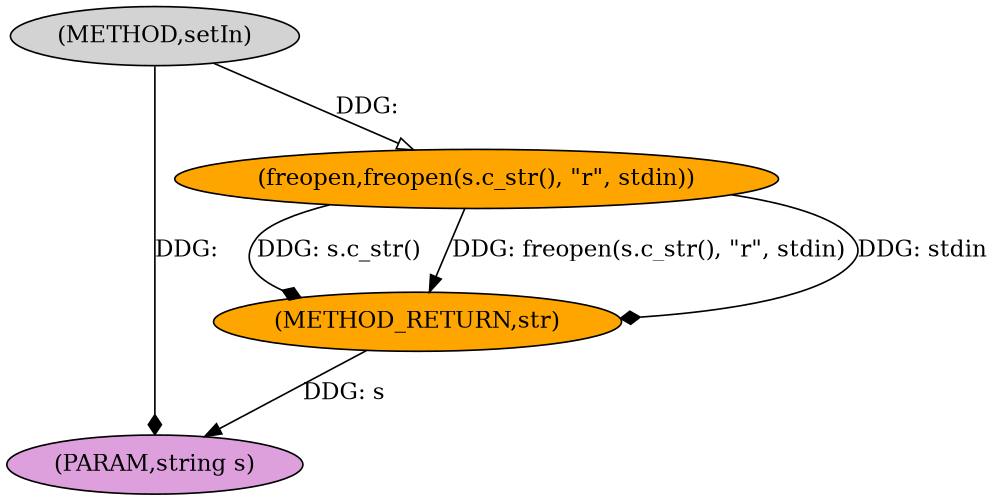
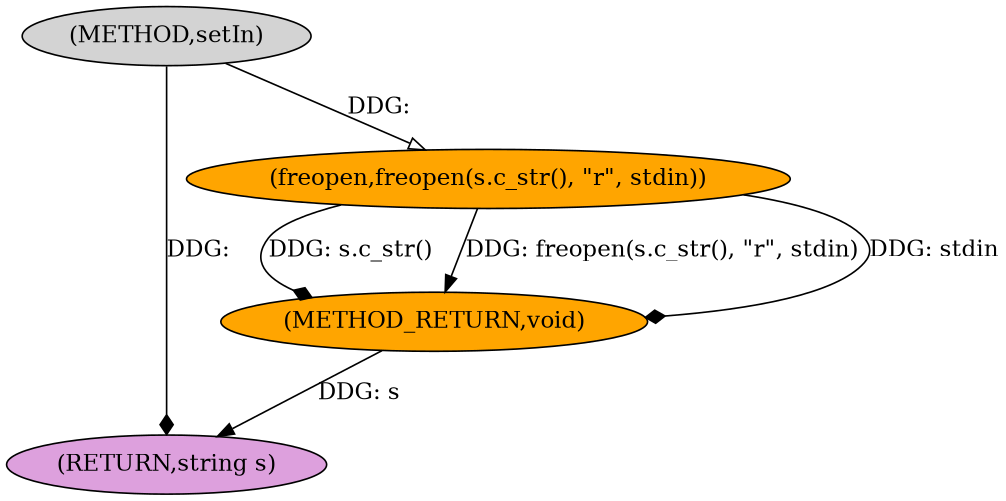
(418, 322) -> (434, 322)
(155, 465) -> (167, 465)
